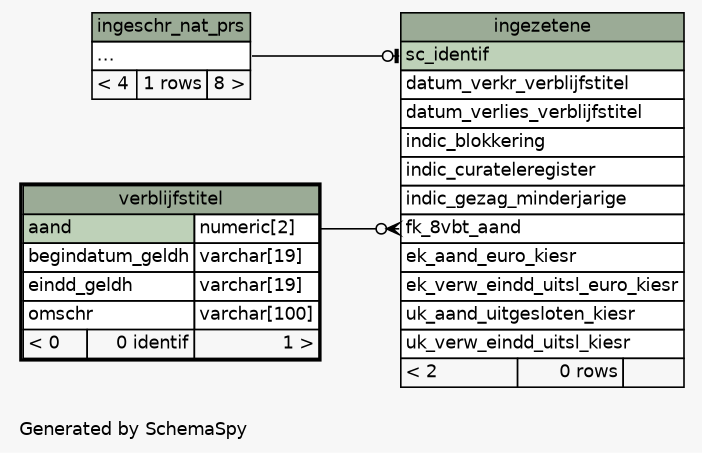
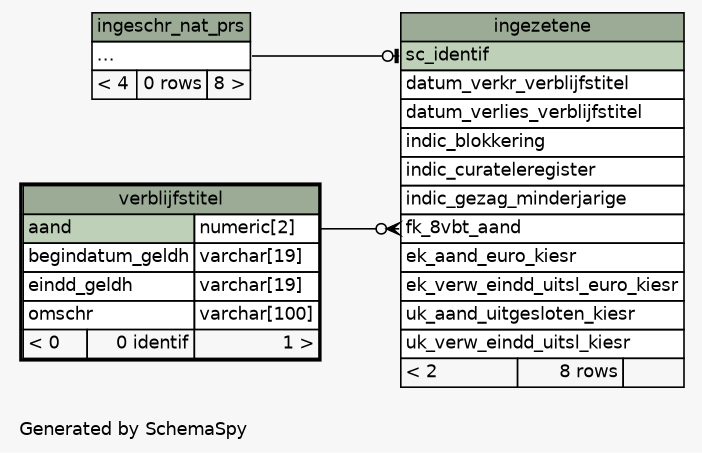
(173, 84) -> (173, 84)
(589, 372) -> (589, 372)
